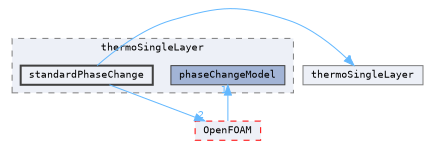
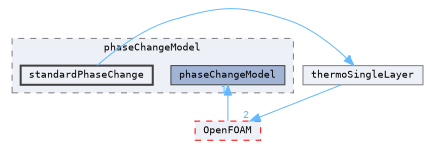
(153, 48) -> (153, 48)
(152, 101) -> (300, 101)
